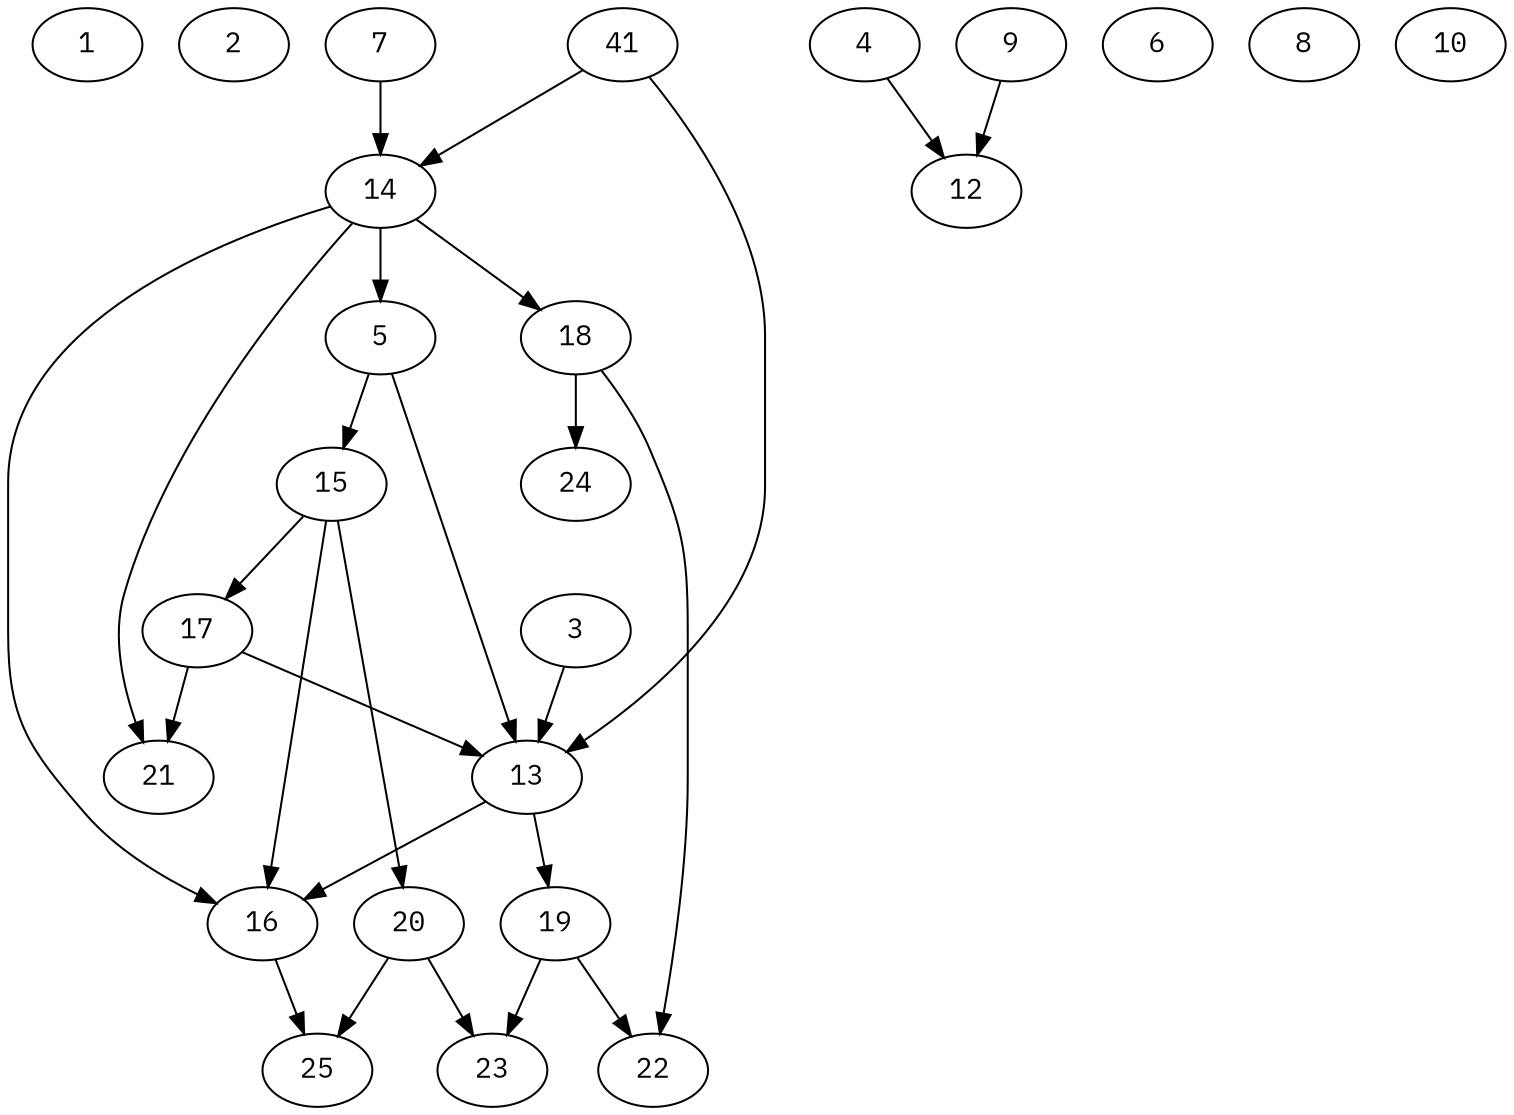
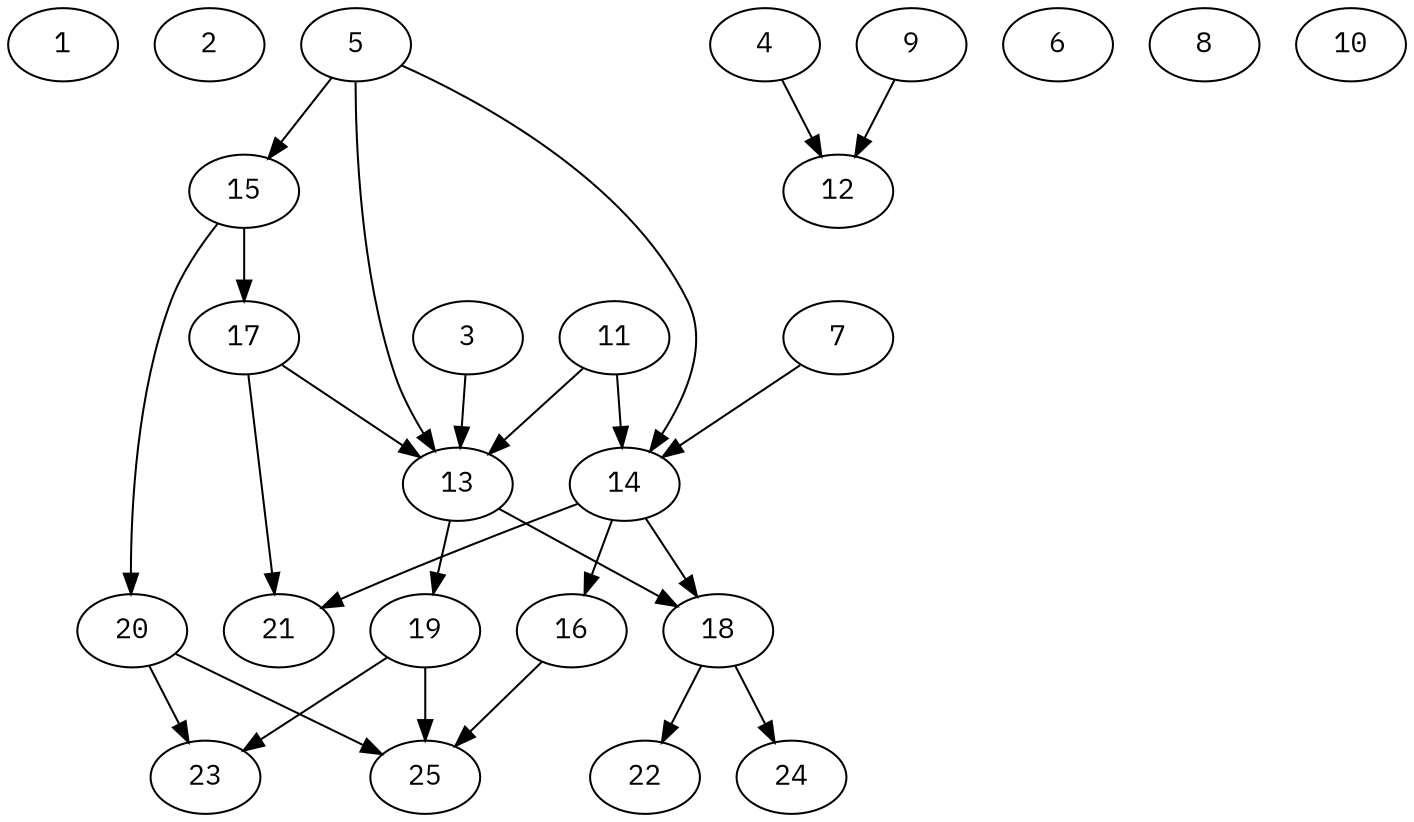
(623, 45) -> (614, 338)
(380, 255) -> (617, 207)
(299, 694) -> none
(408, 843) -> (579, 553)
(599, 989) -> (425, 694)
